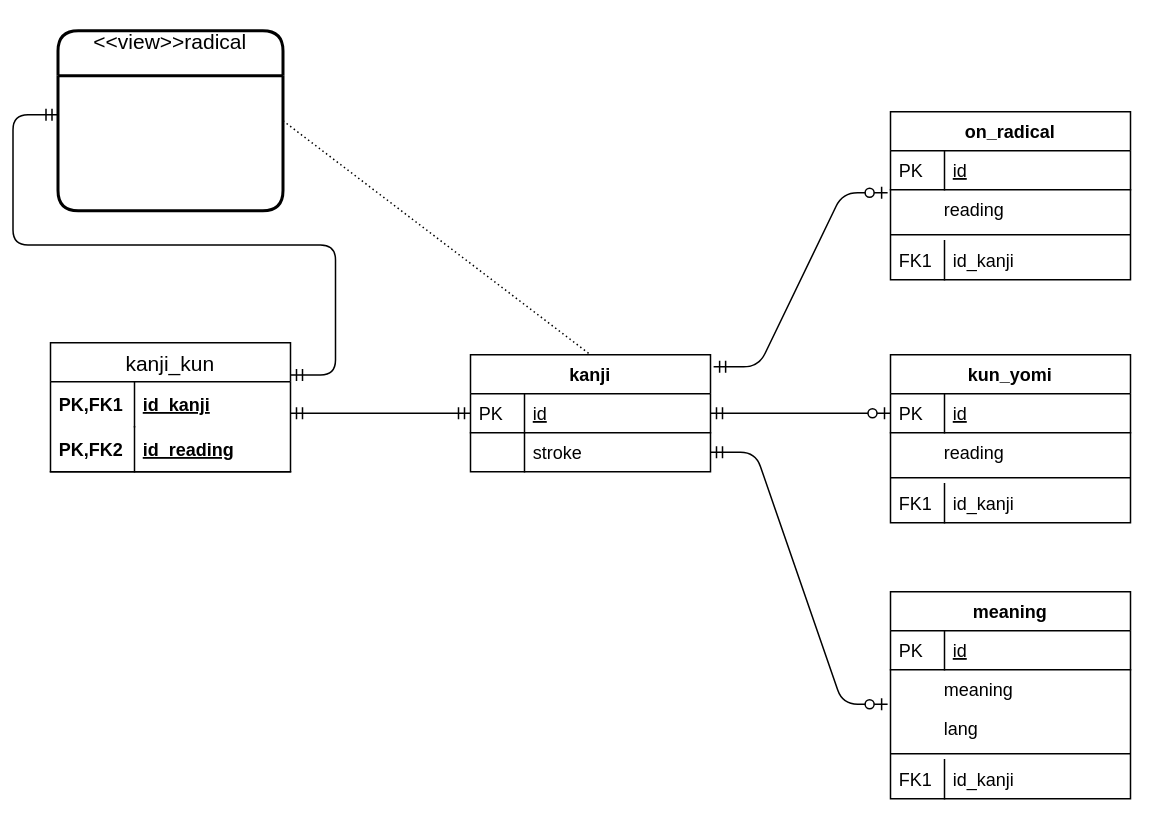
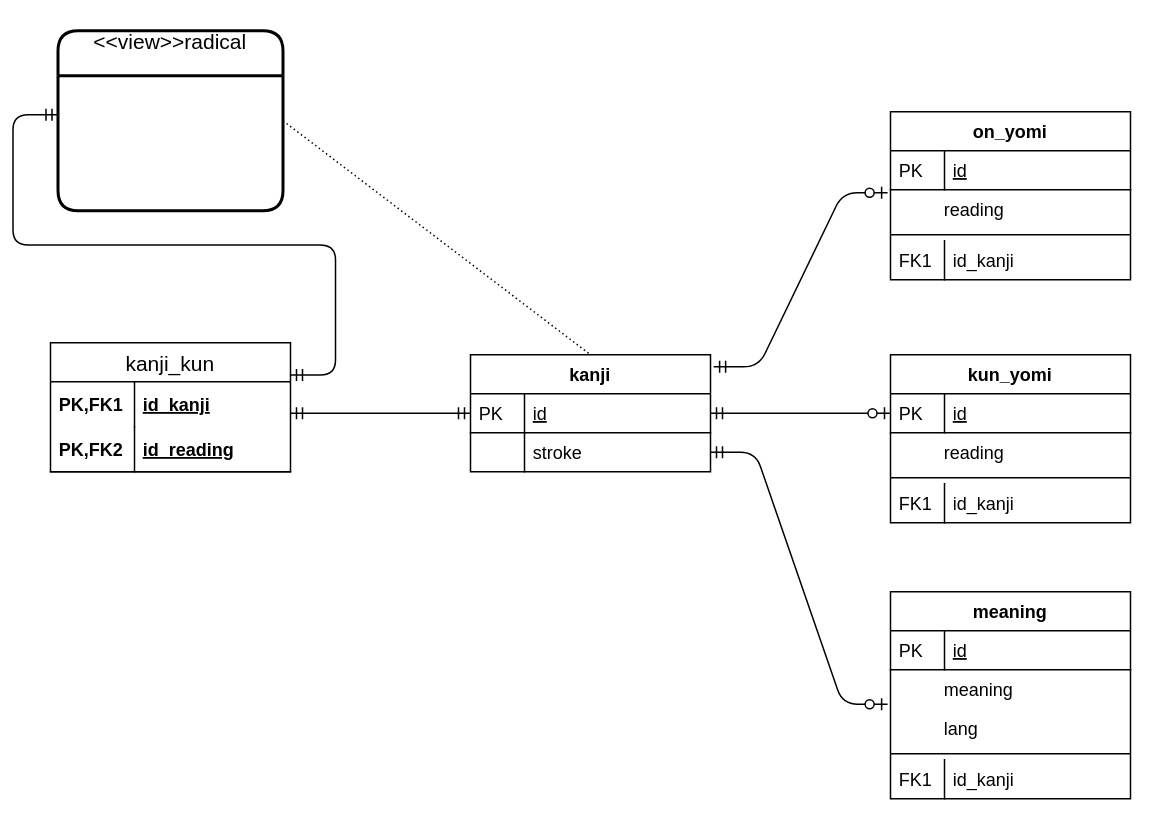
(1010, 132) -> (1010, 132)
